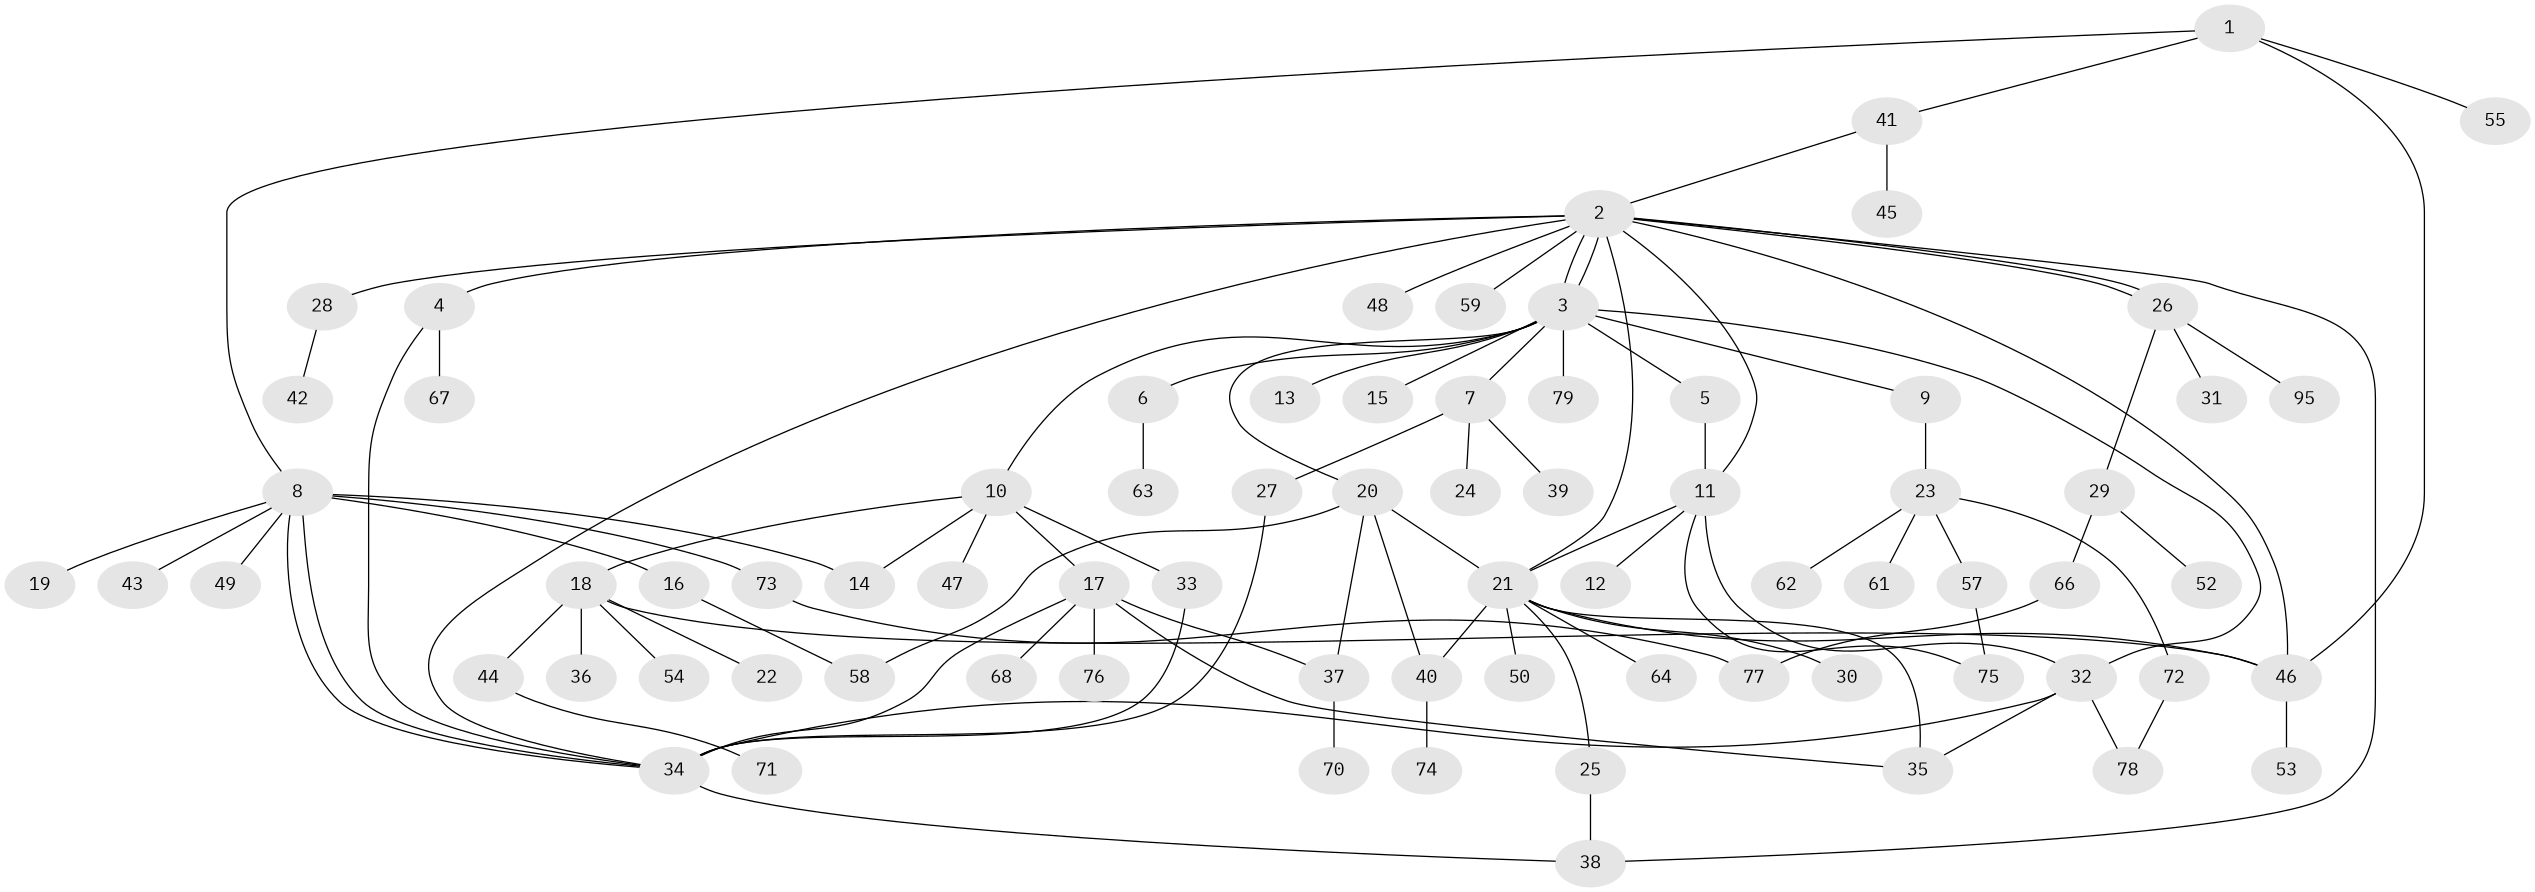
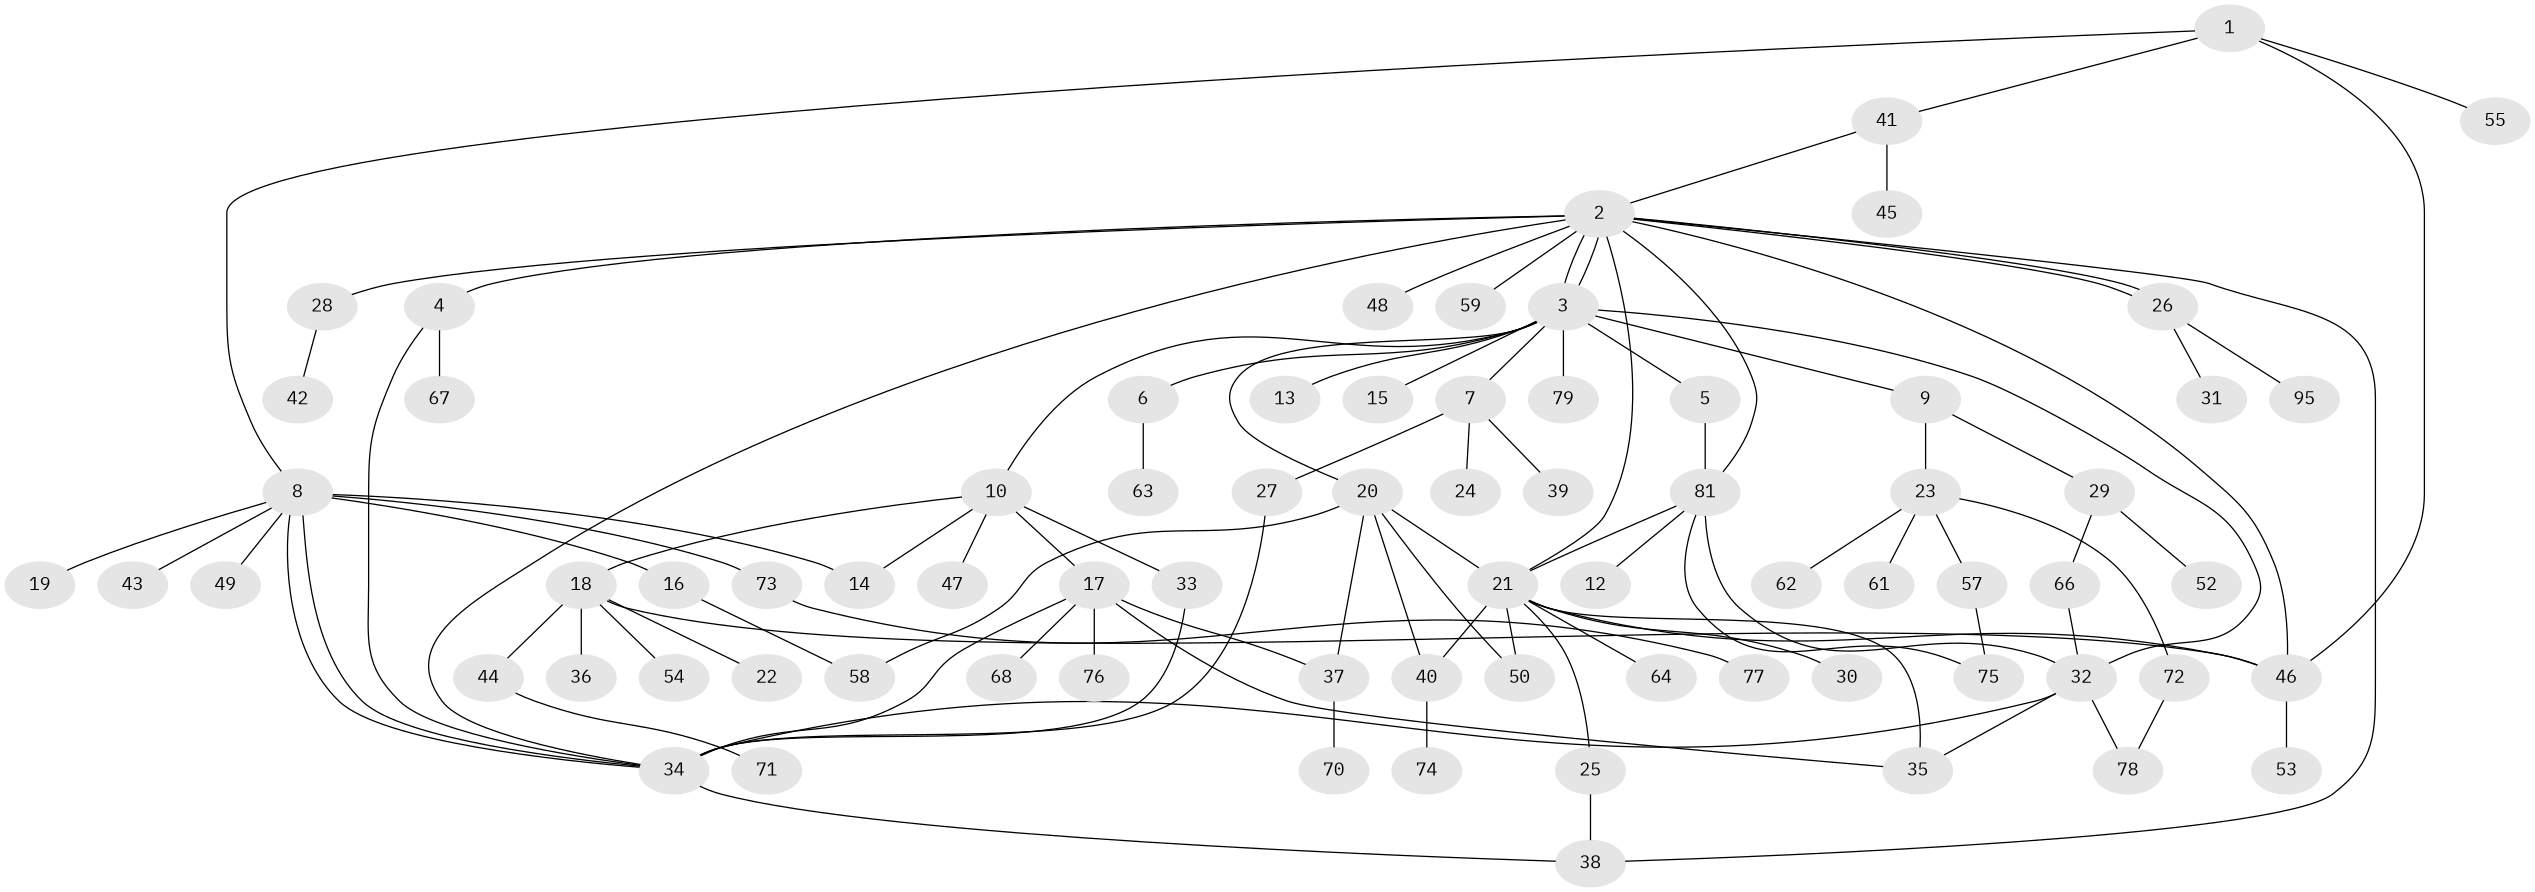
(2131, 400) -> (2013, 446)
(1705, 492) -> (1705, 492)
none -> (1439, 588)
(1942, 627) -> (2073, 628)
